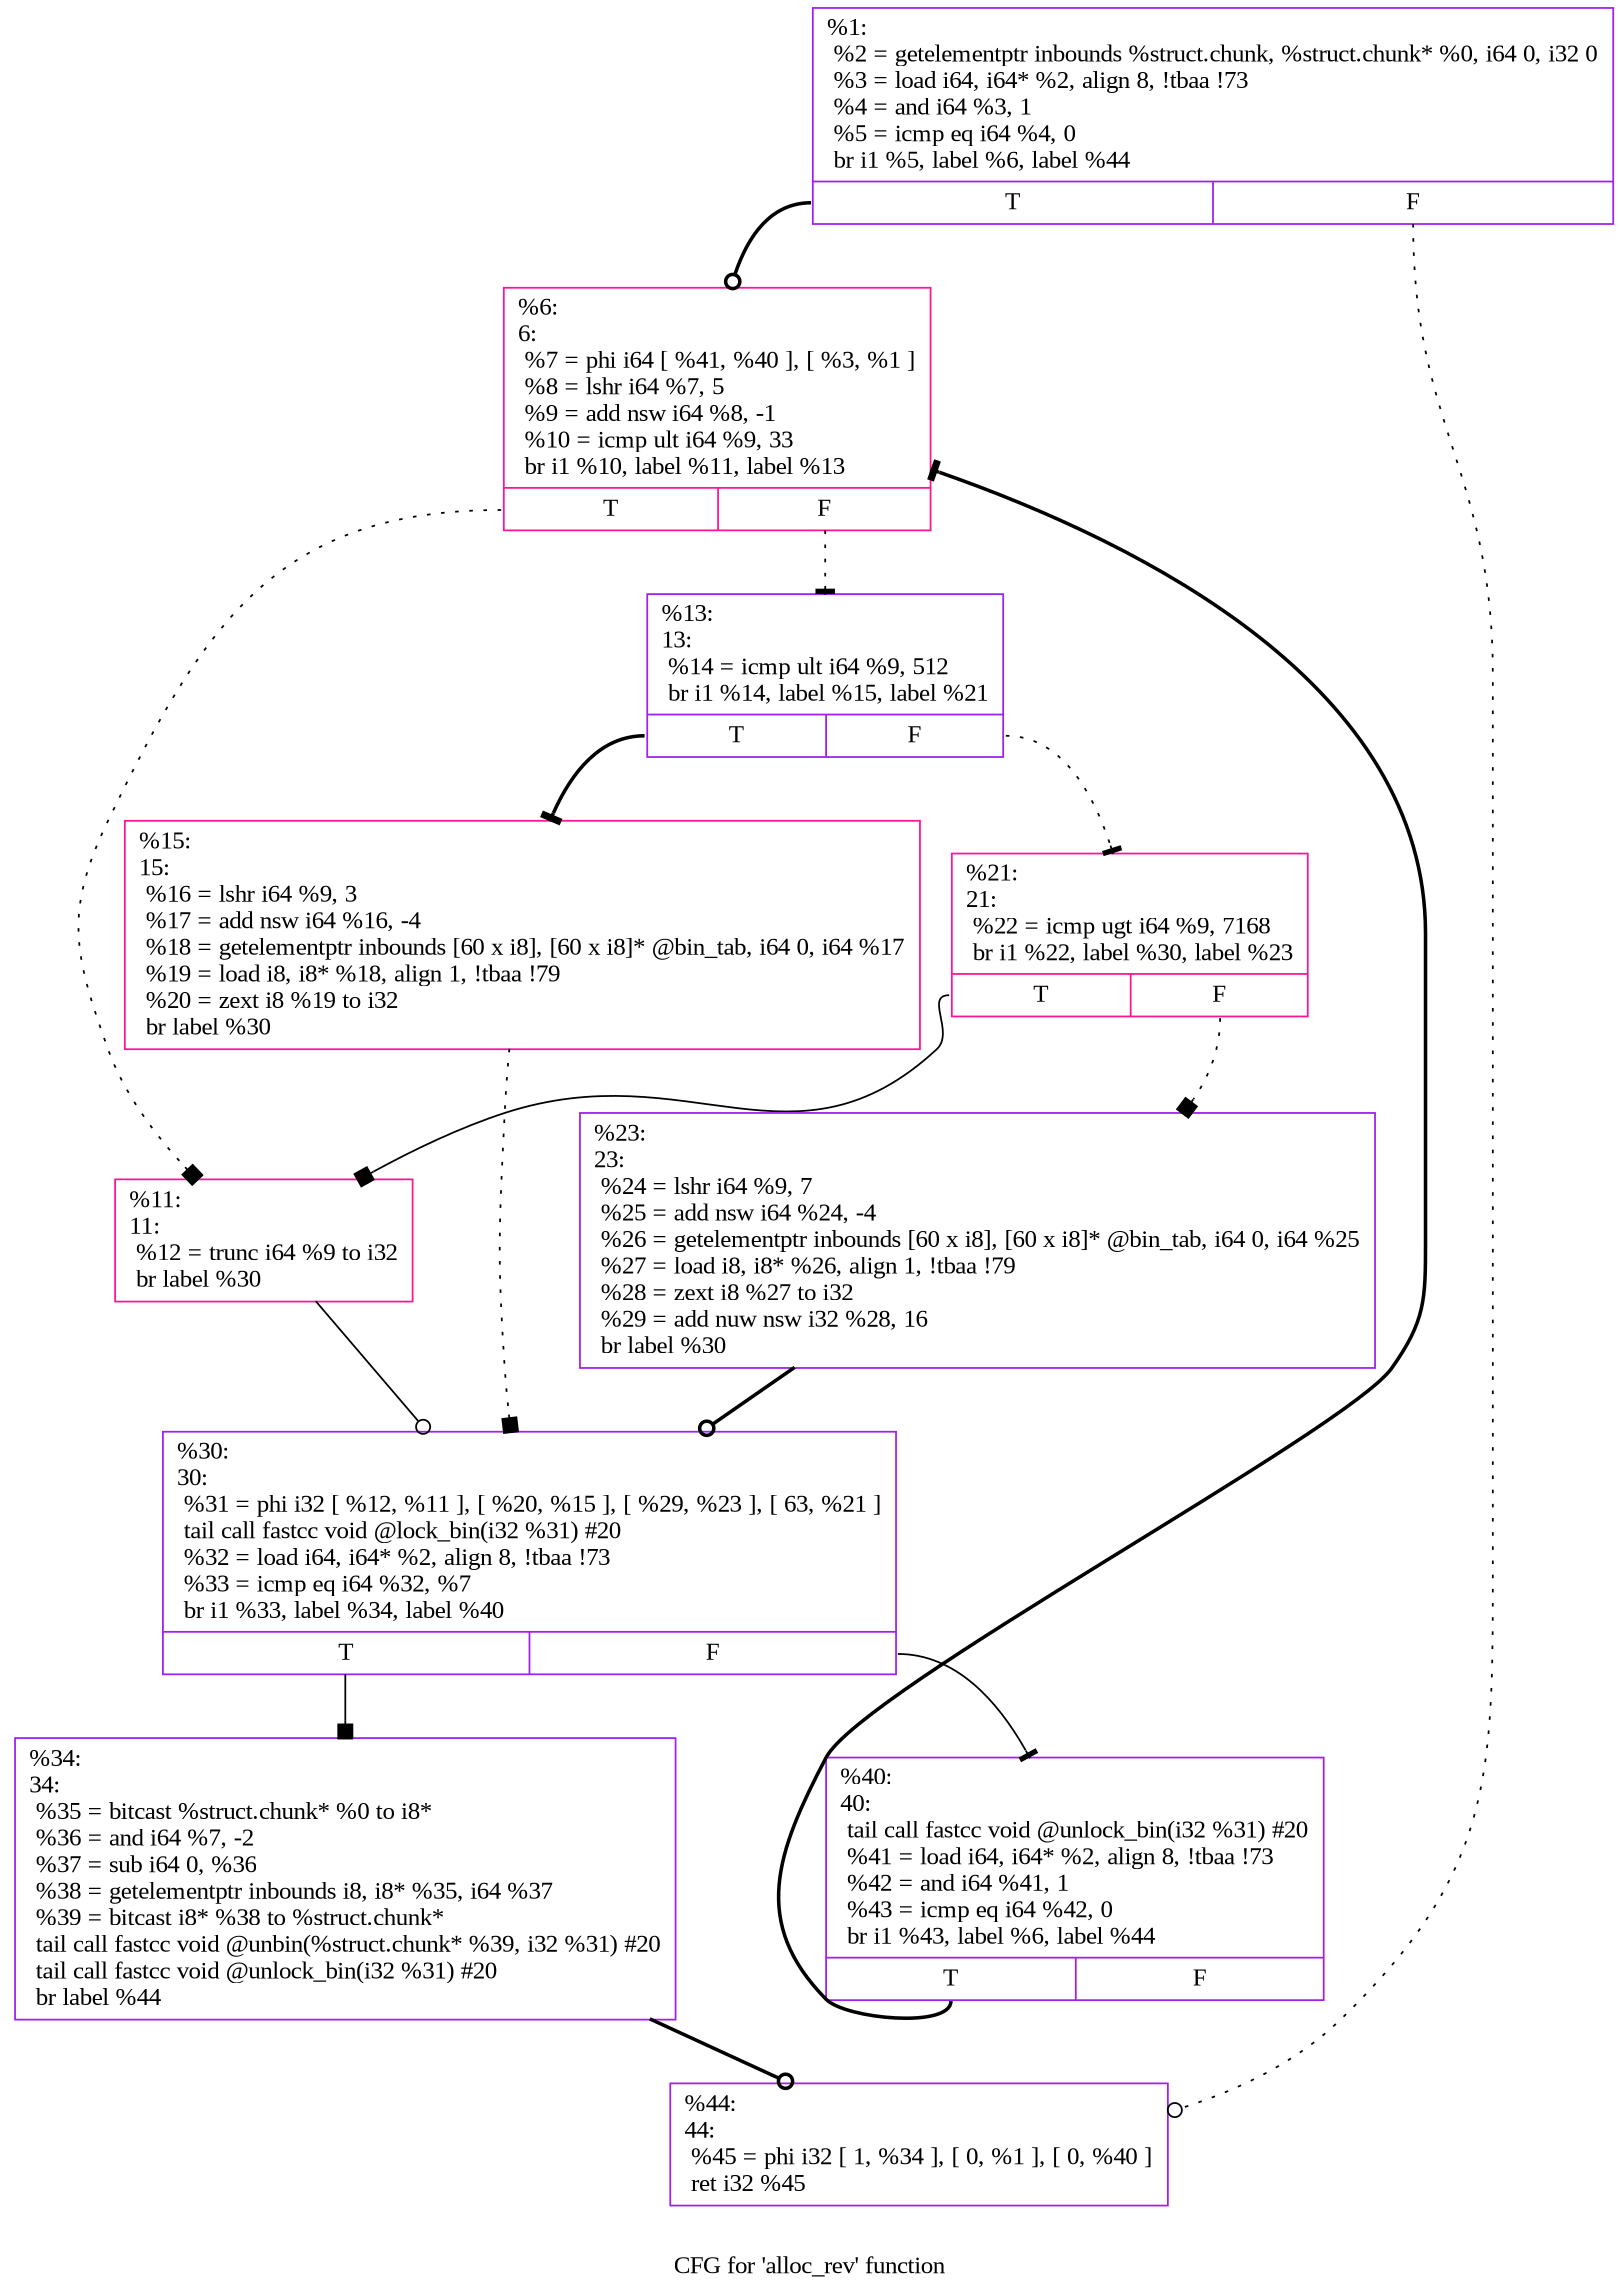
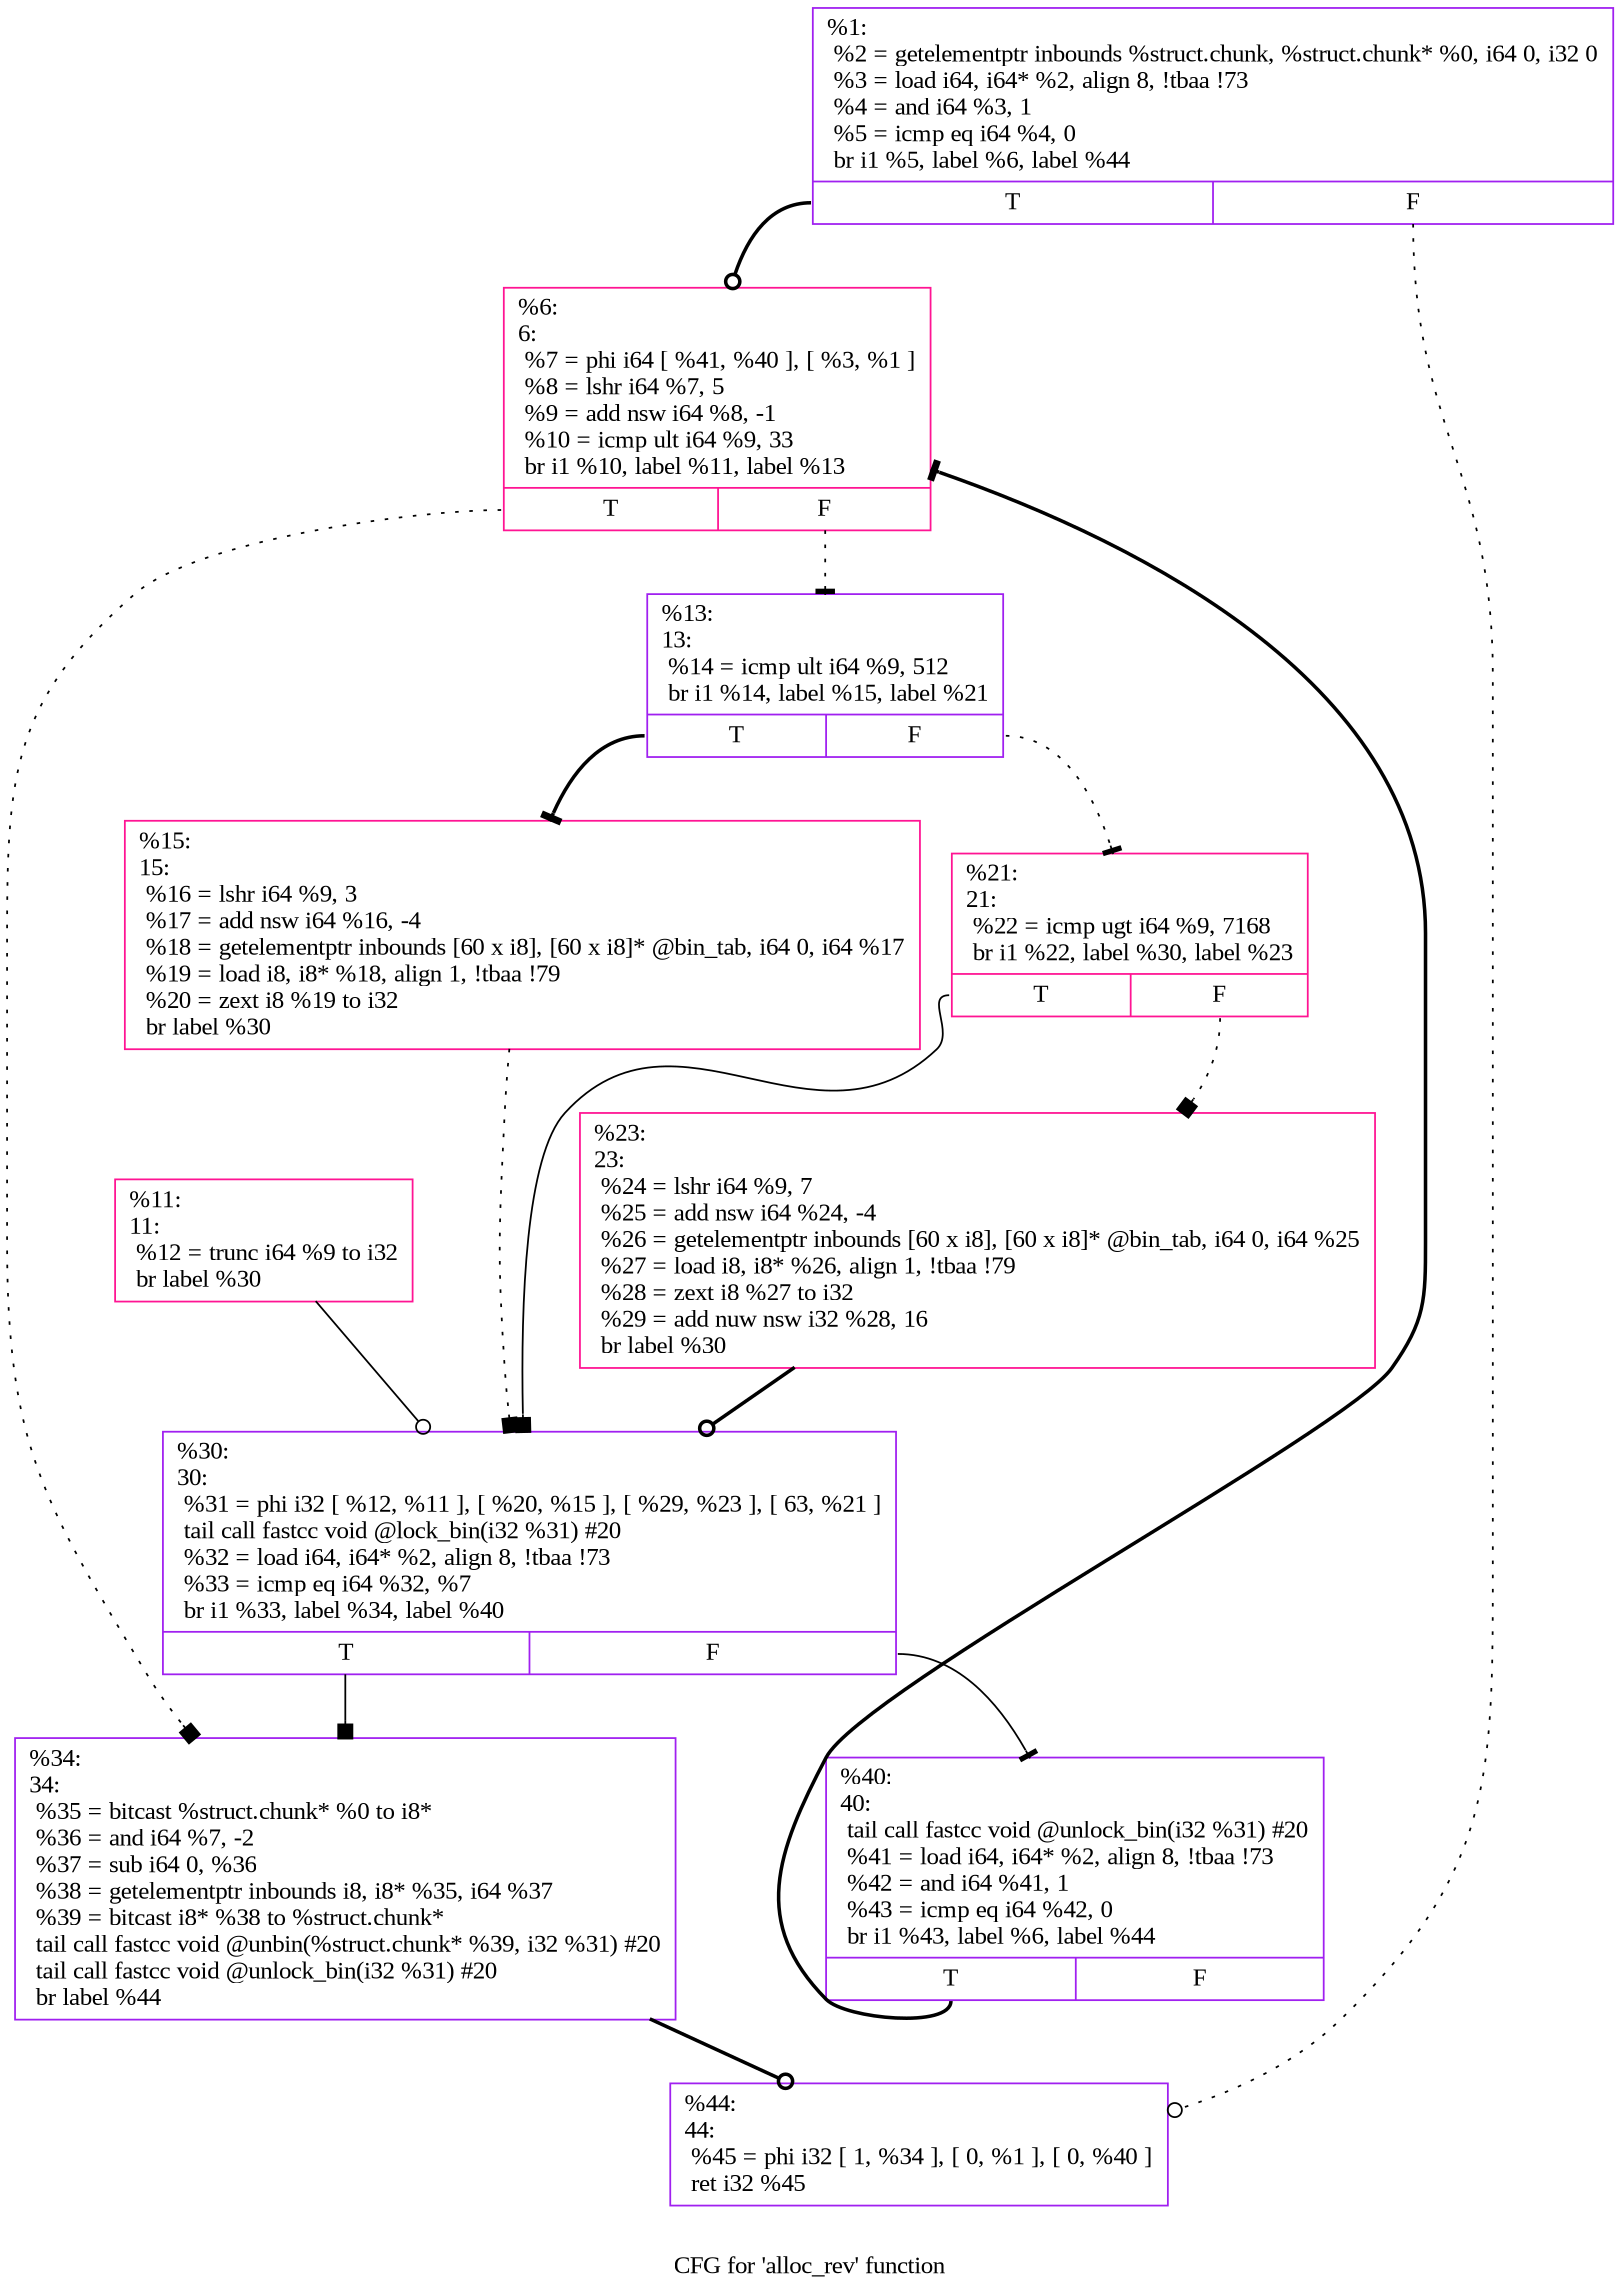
(144, 749) -> (7, 971)
(687, 1102) -> (629, 1074)
(978, 1240) -> (978, 1240)
